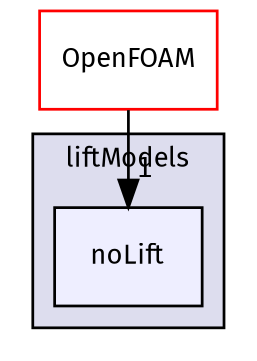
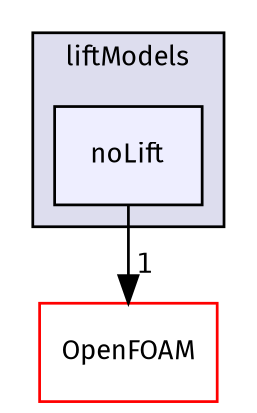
(128, 150) -> (128, 244)
